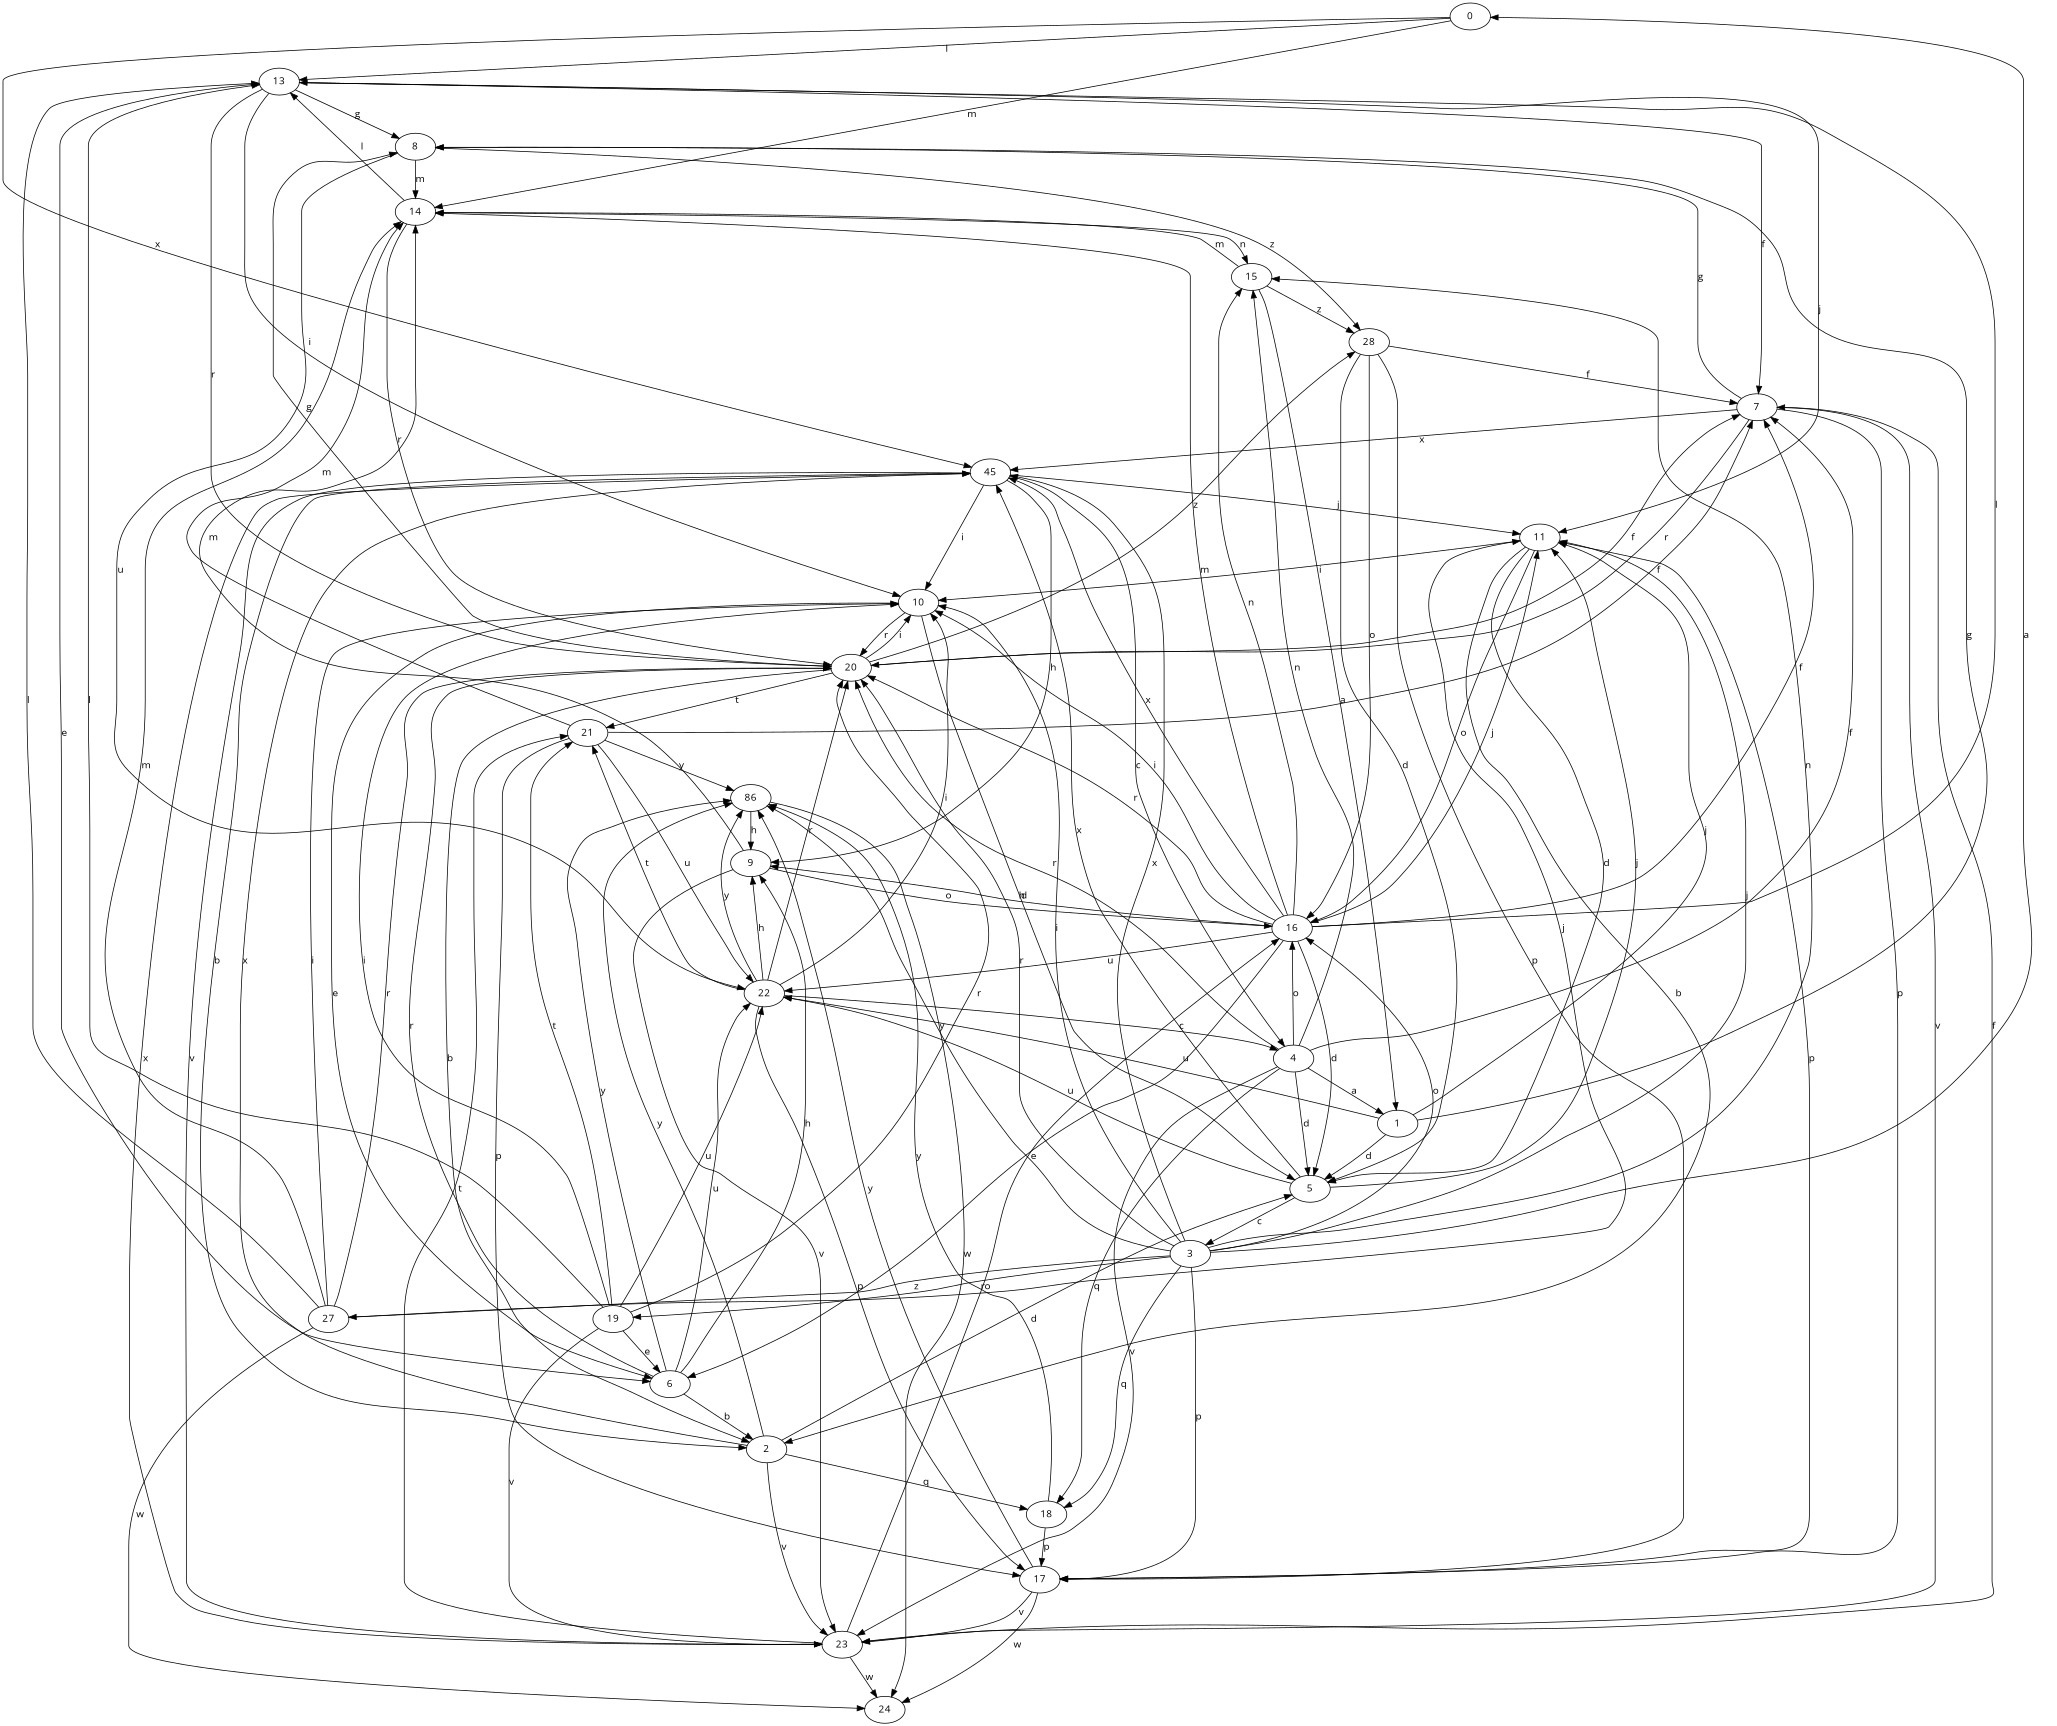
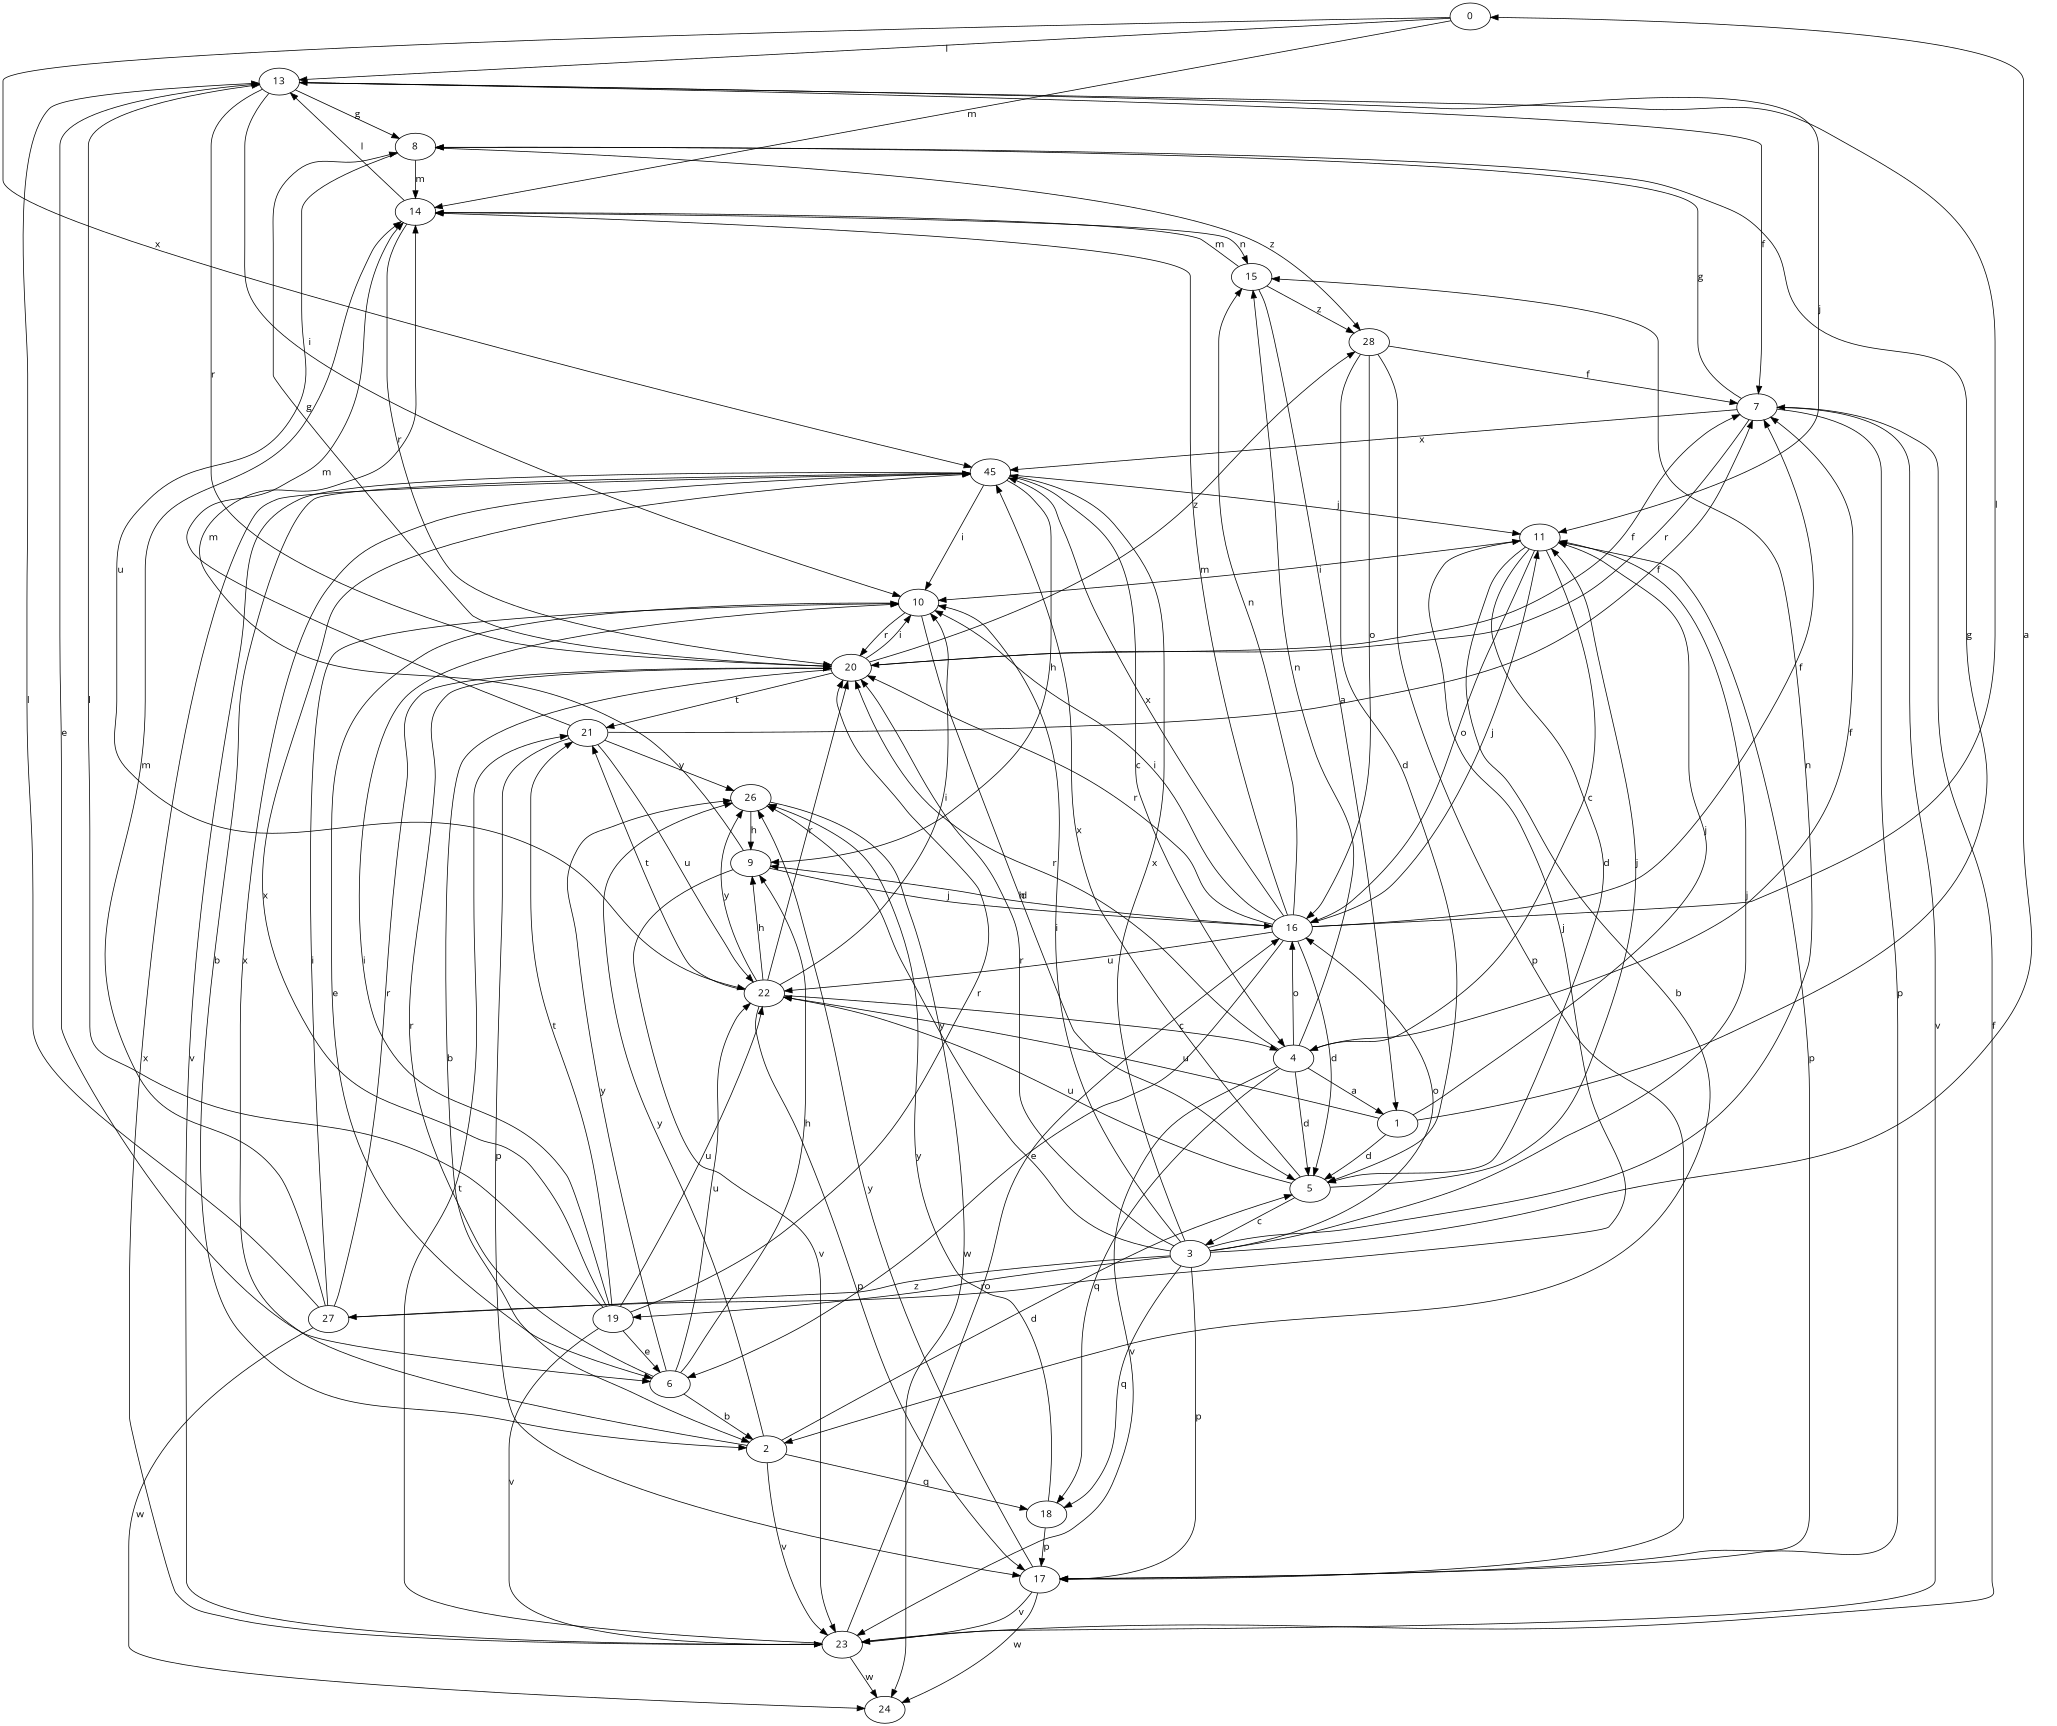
none -> (302, 711)
(751, 798) -> (751, 798)
none -> (1563, 845)
(949, 896) -> (949, 896)
